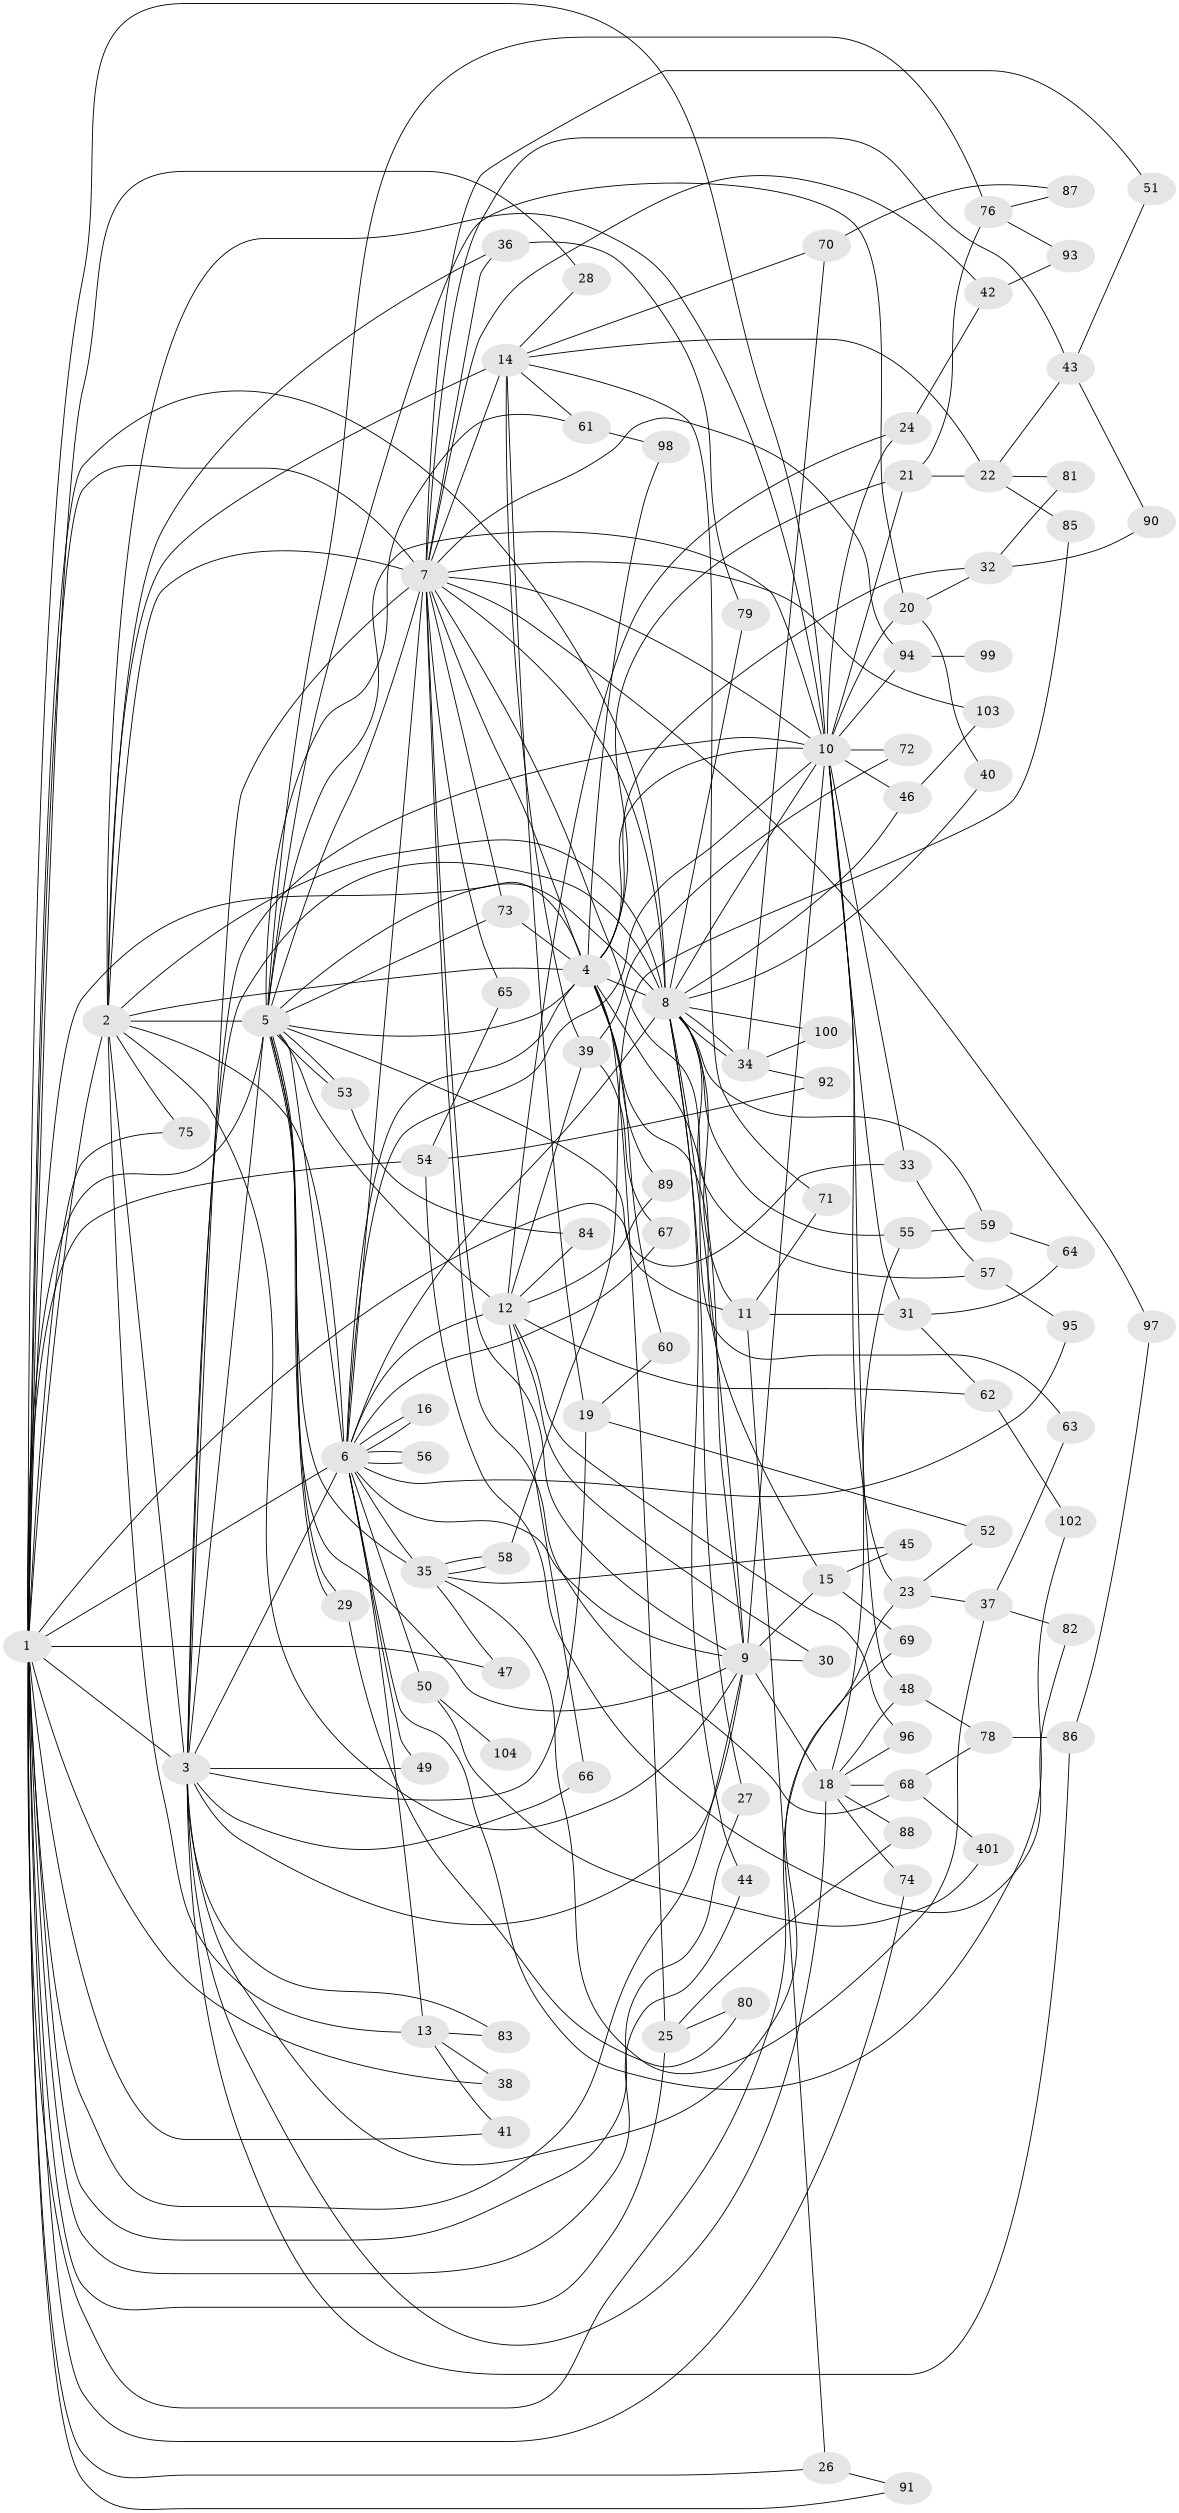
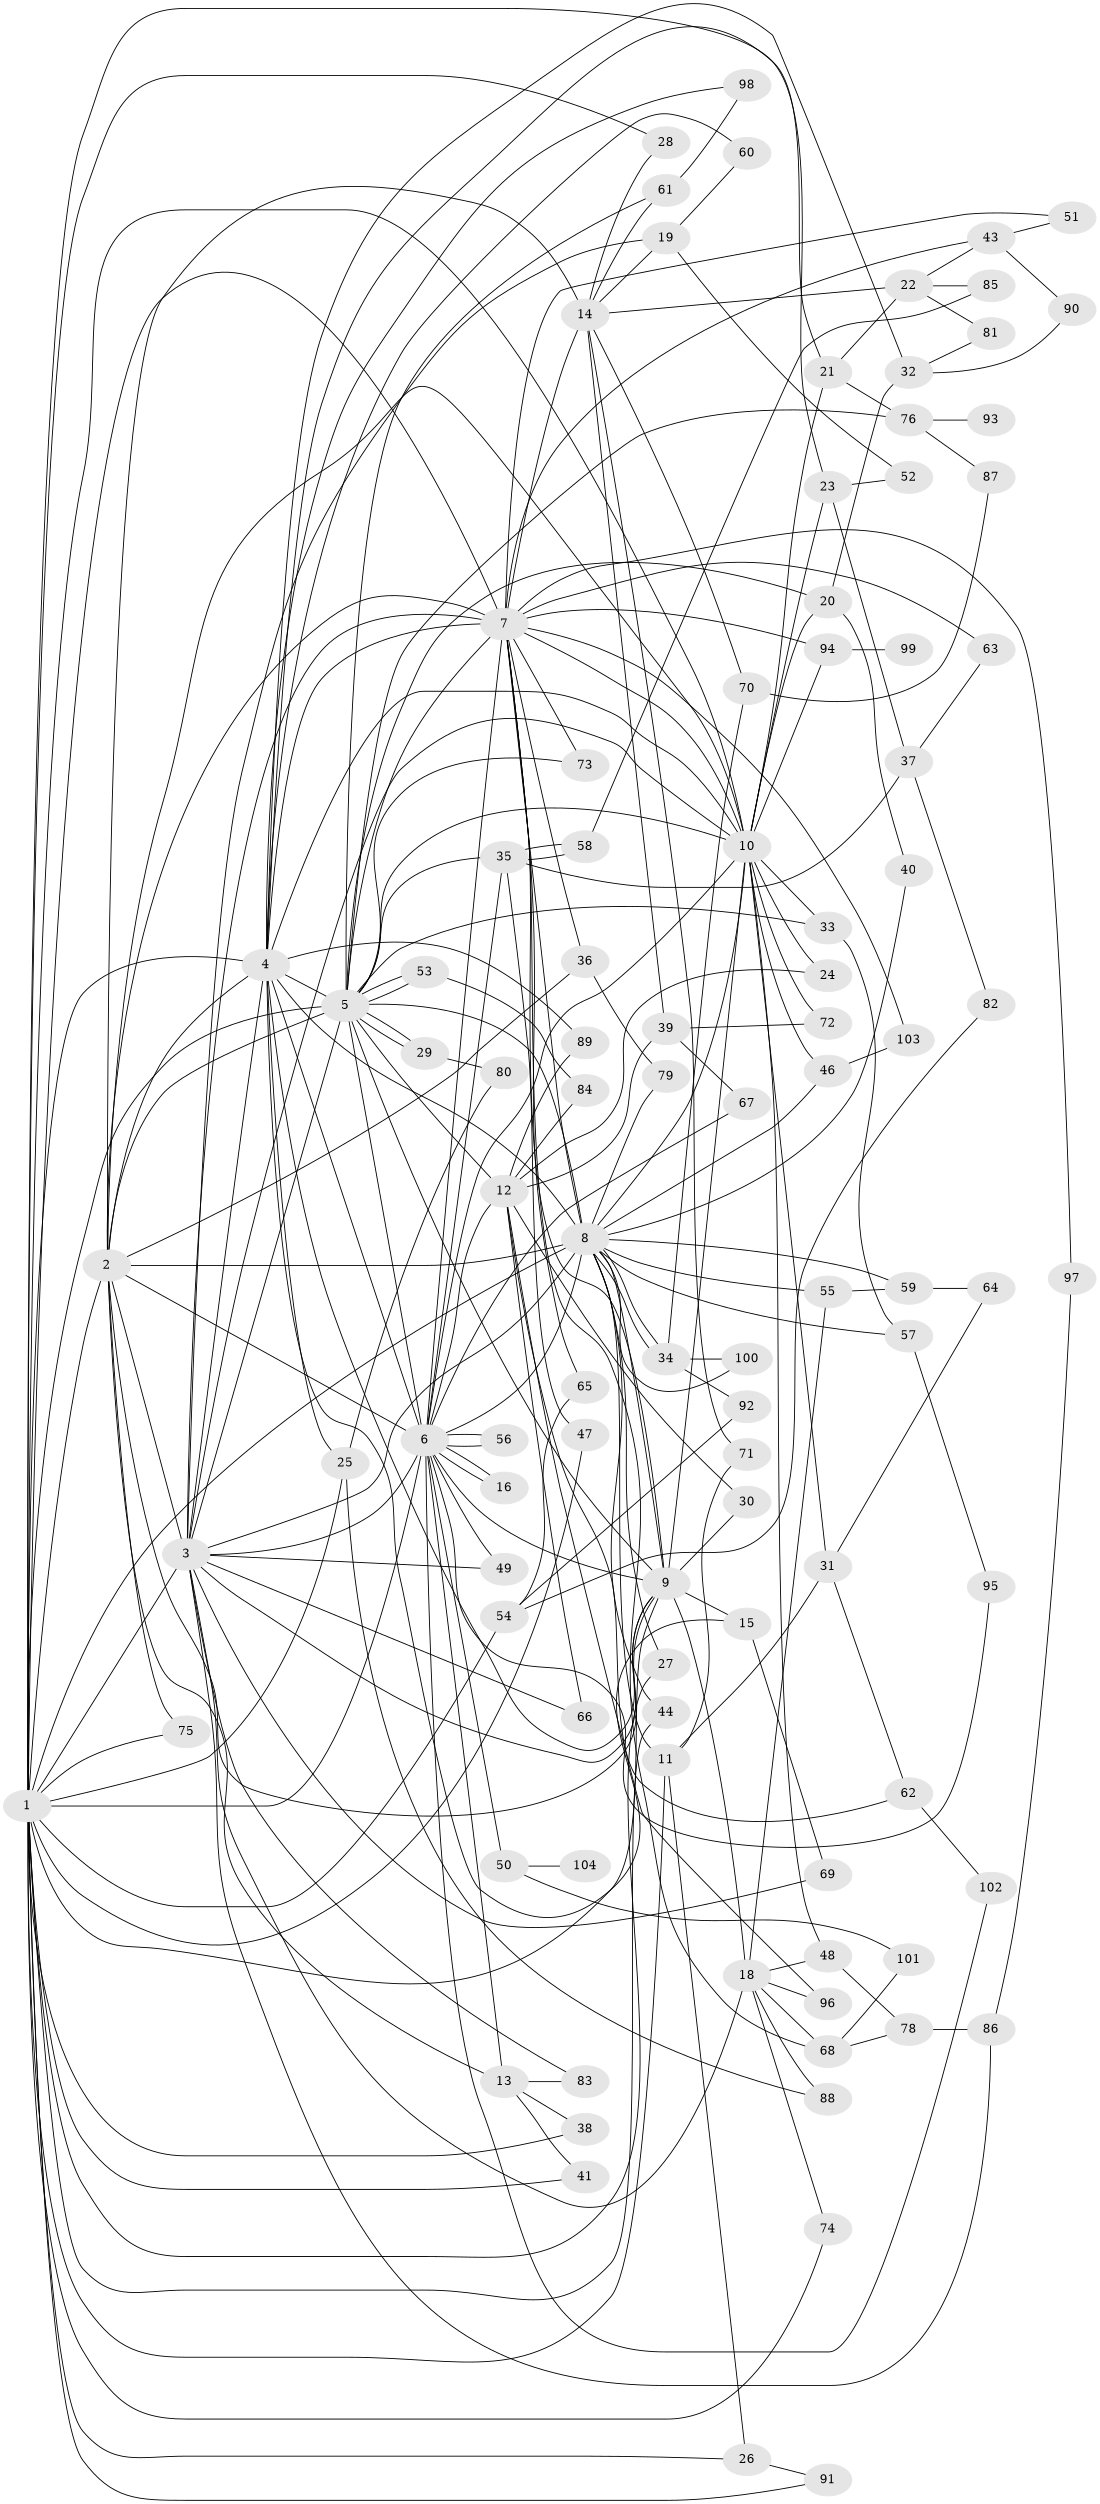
(988, 293) -> none
(546, 941) -> (225, 1260)
(908, 1545) -> none
(988, 1850) -> (909, 1960)
